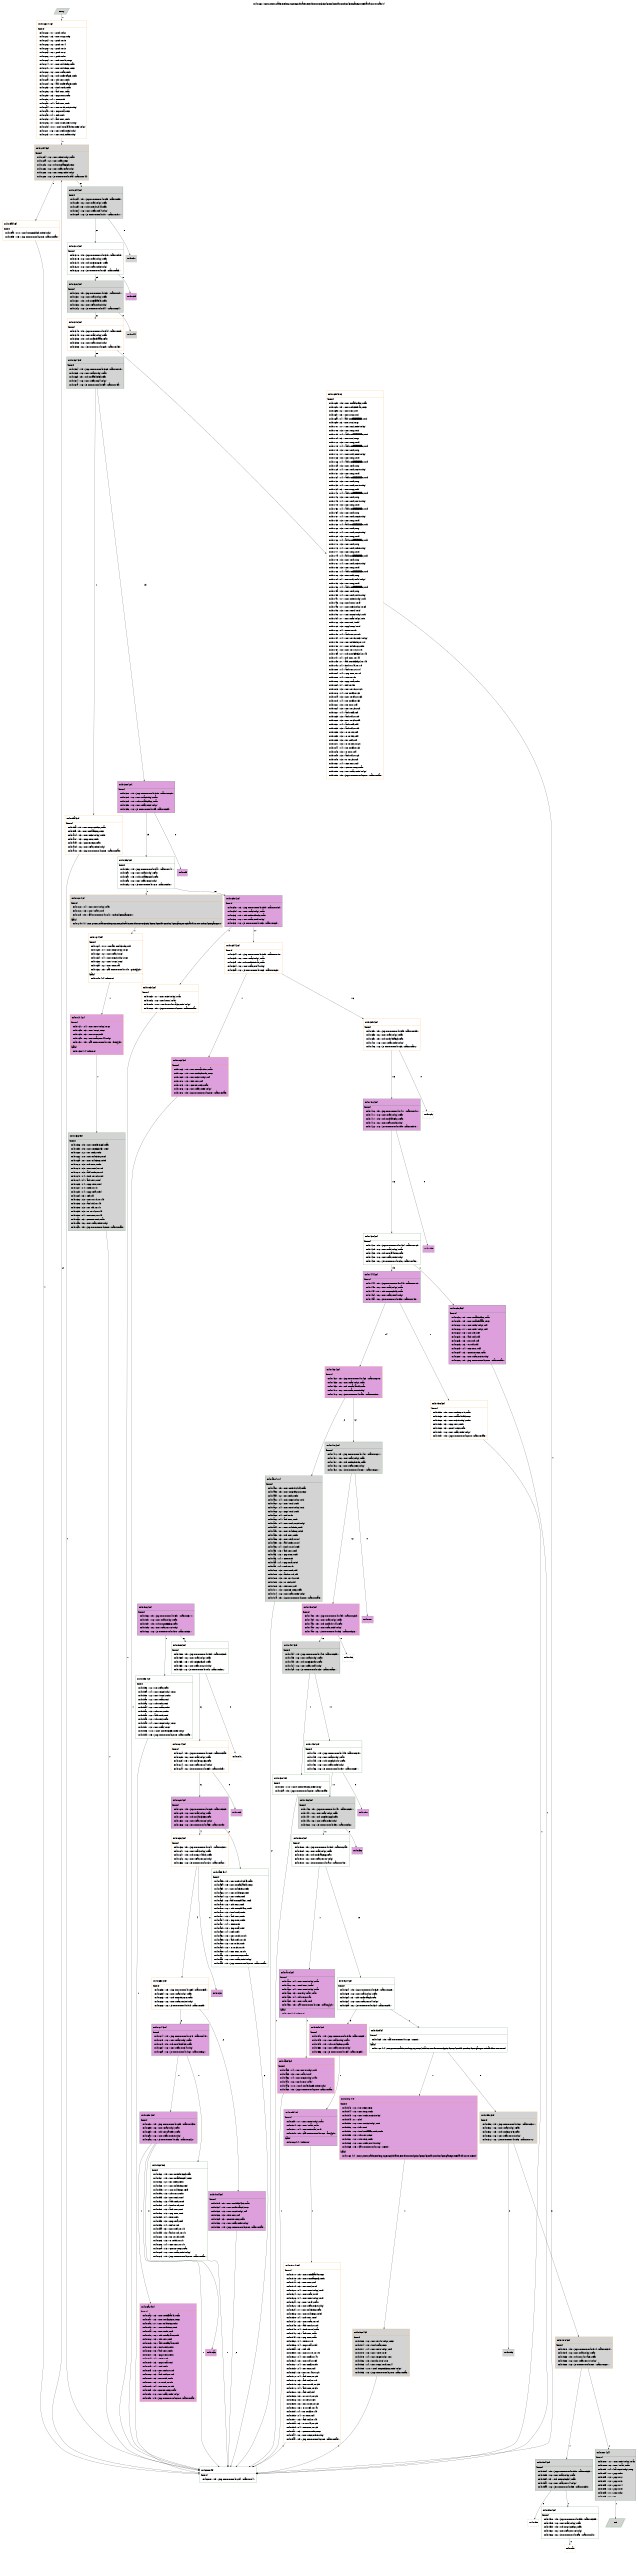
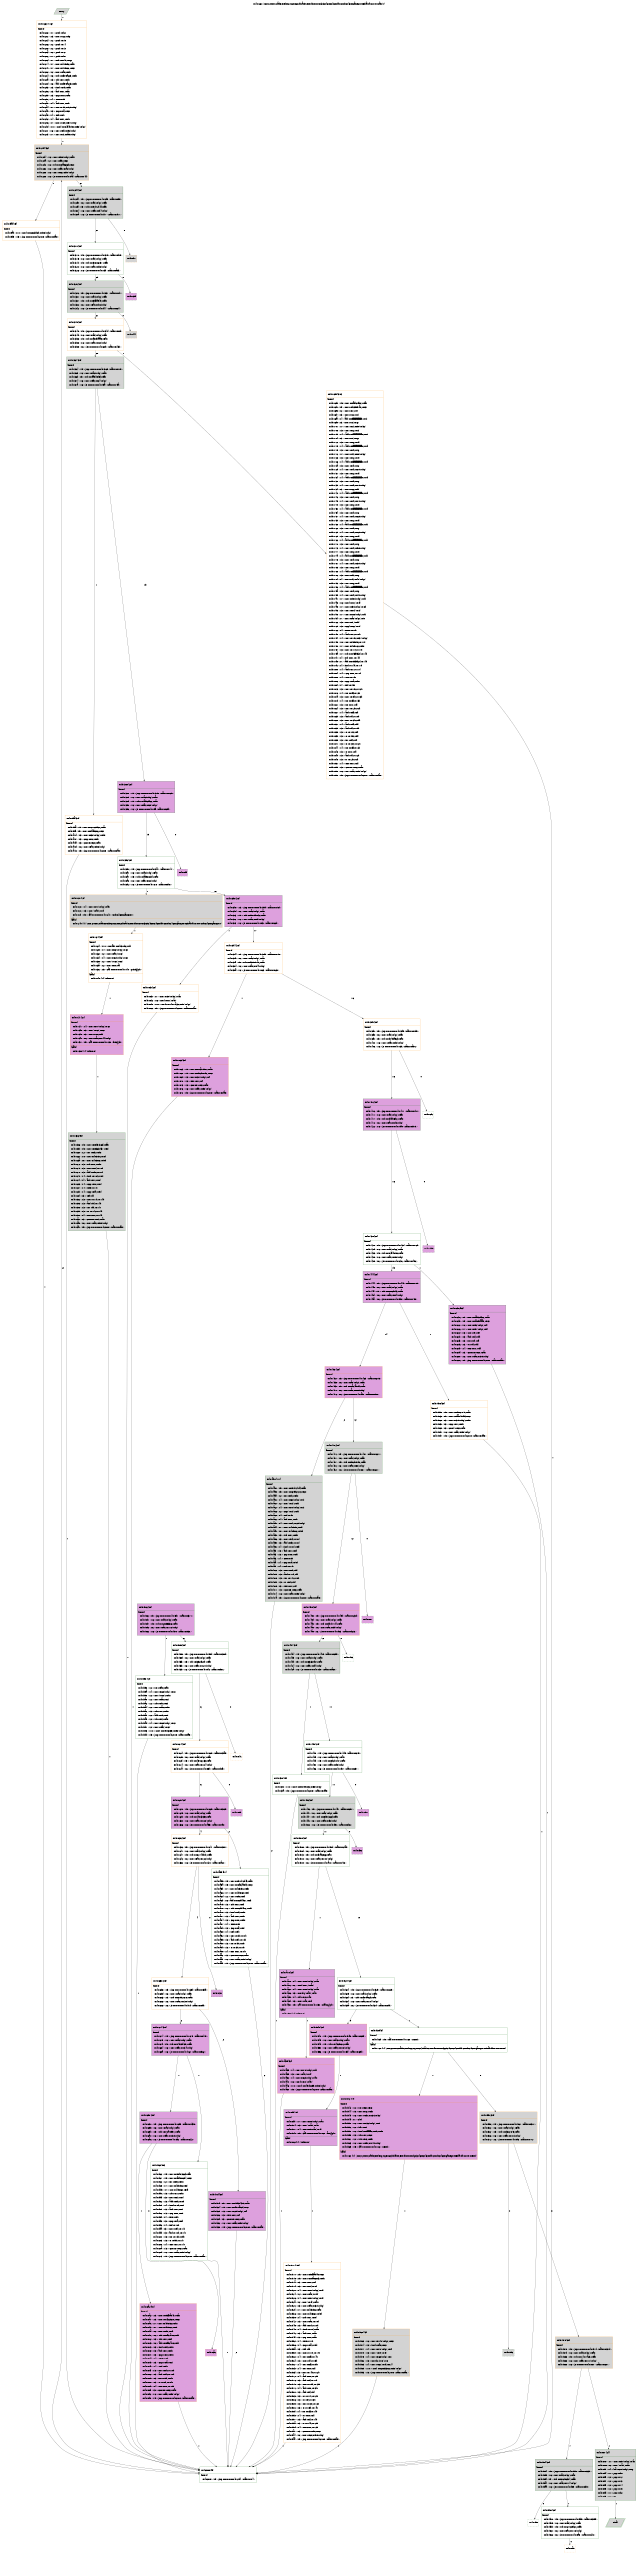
(200, 2281) -> (192, 2437)
(615, 2523) -> (615, 2523)
